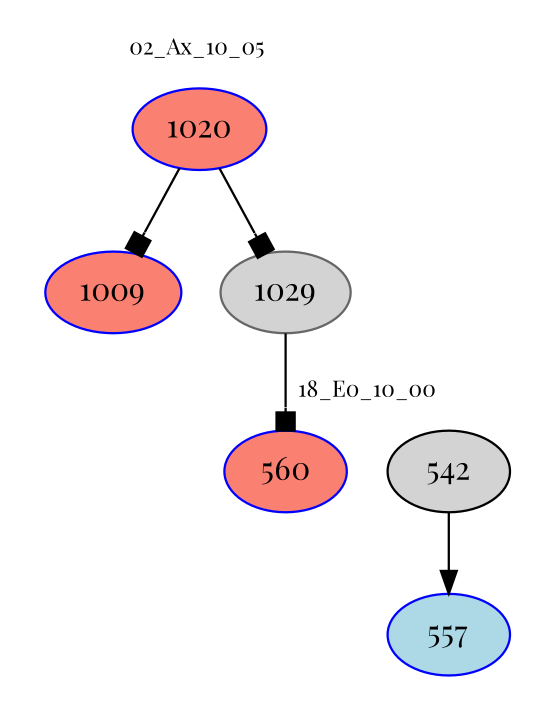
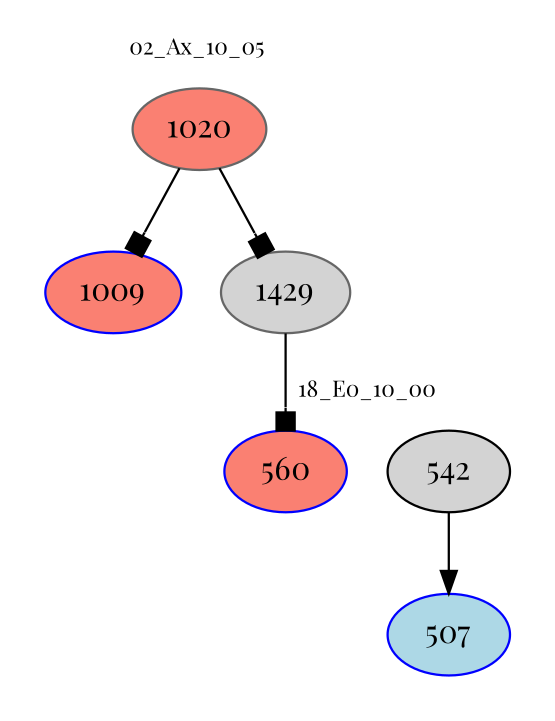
(199, 129) -> (199, 129)
(286, 292) -> (286, 292)
(449, 635) -> (449, 635)
